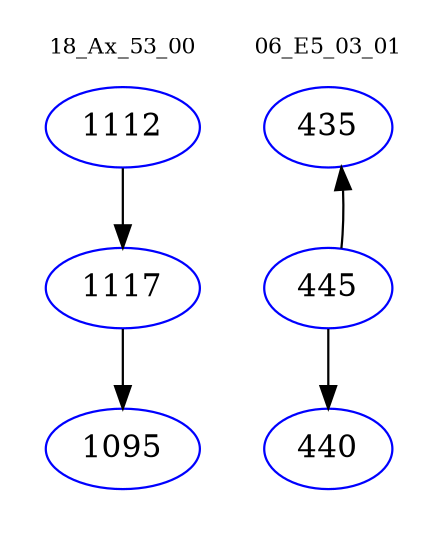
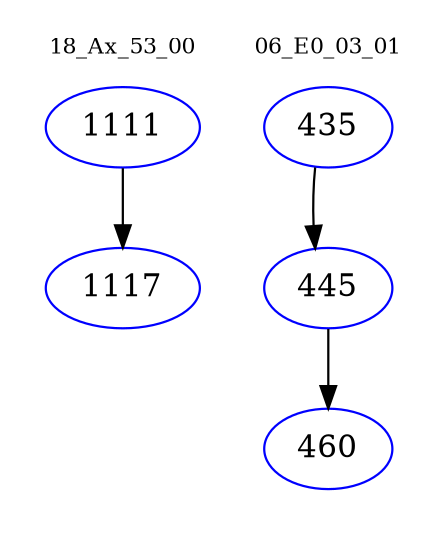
(328, 48) -> (328, 48)
(123, 127) -> (123, 127)
(343, 219) -> (313, 196)
(123, 449) -> none
(328, 449) -> (328, 449)
